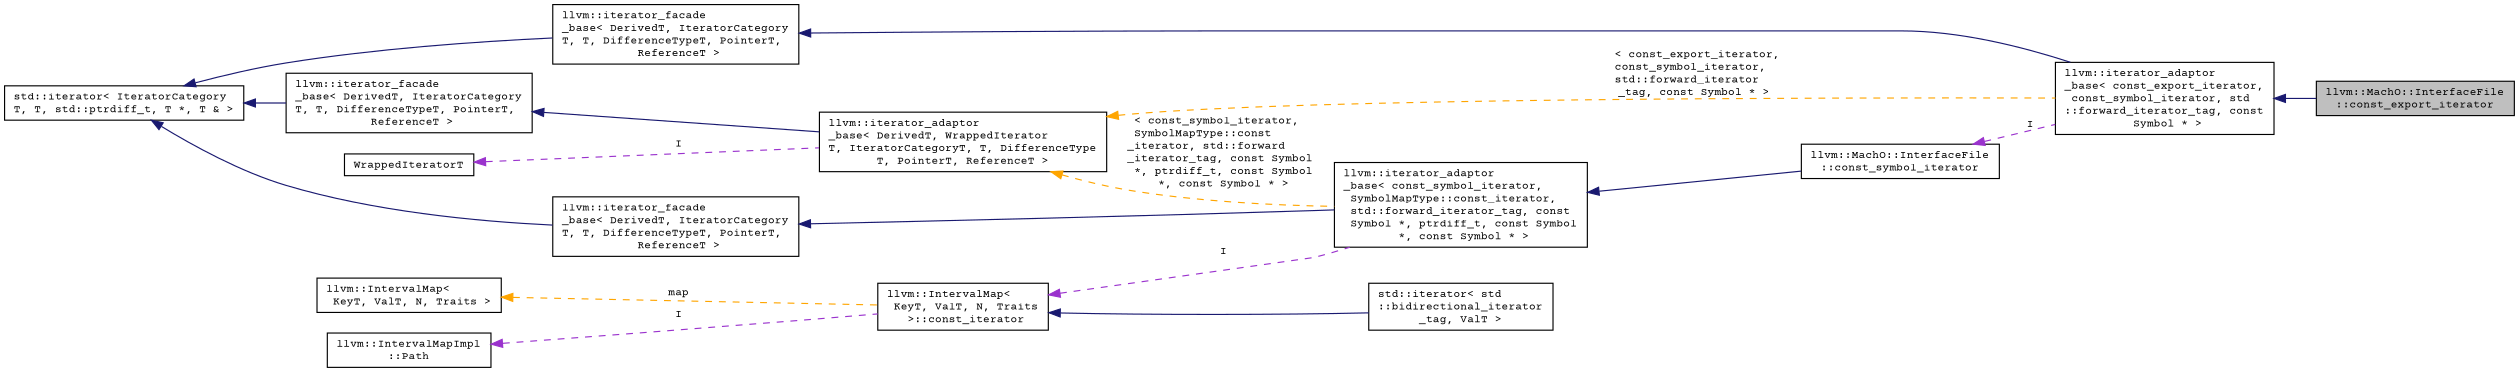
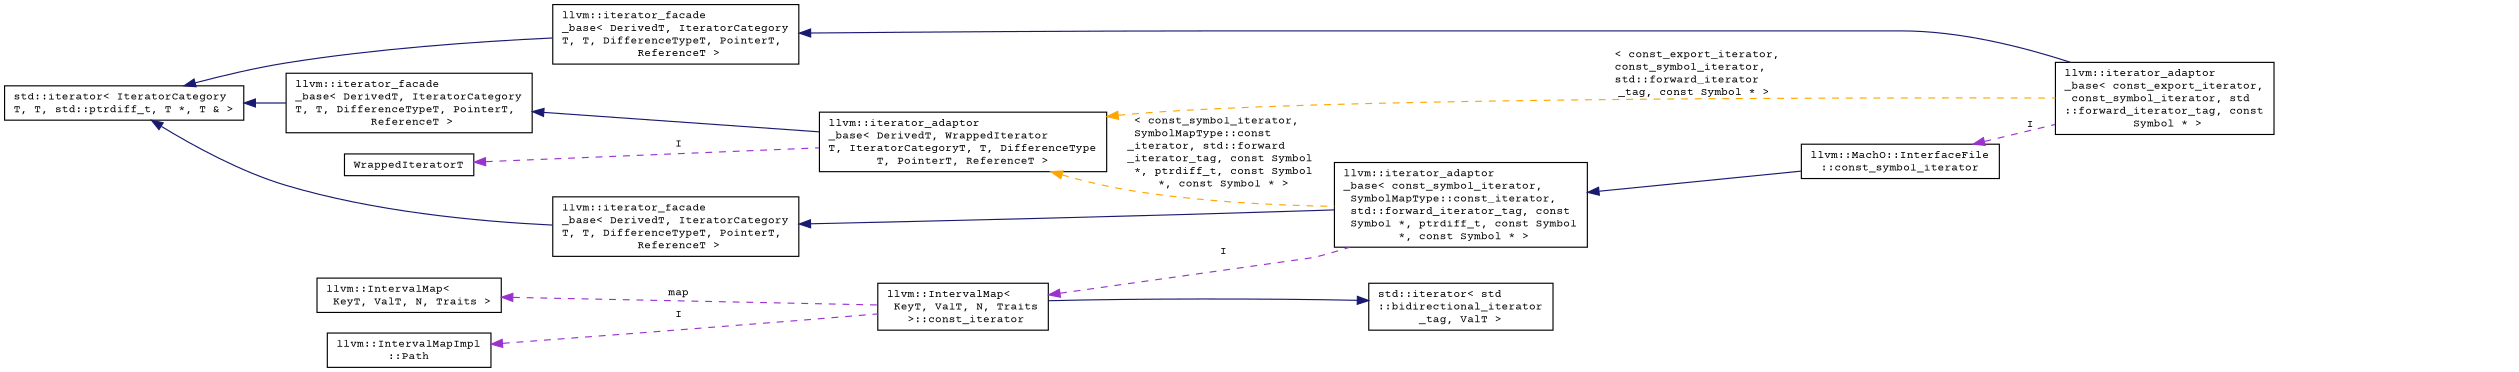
(2415, 98) -> none
(695, 301) -> (695, 301)
(1215, 314) -> (1203, 299)
